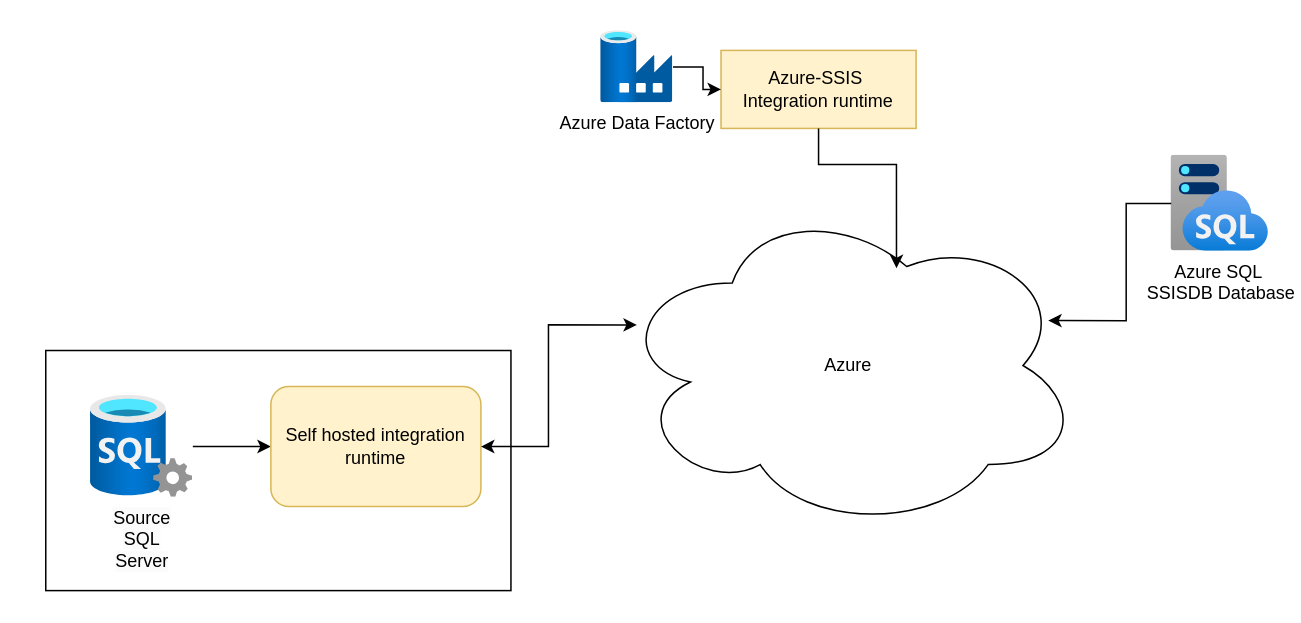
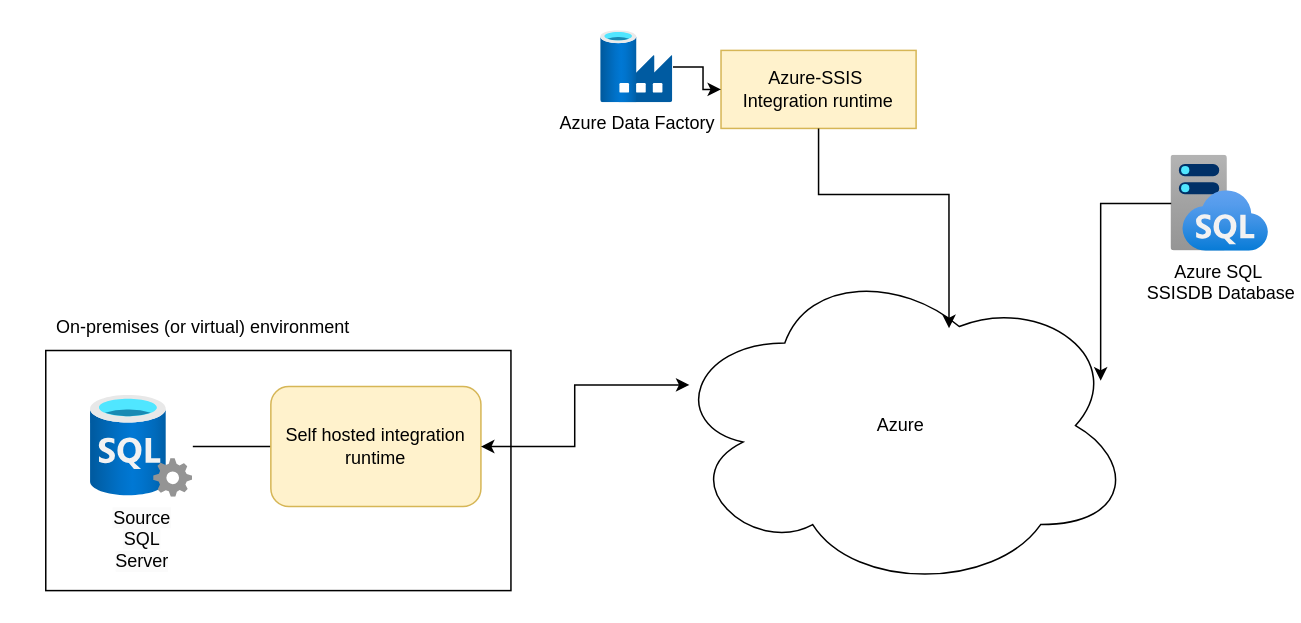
none -> (203, 328)
(848, 365) -> (901, 425)
(259, 446) -> (263, 446)
